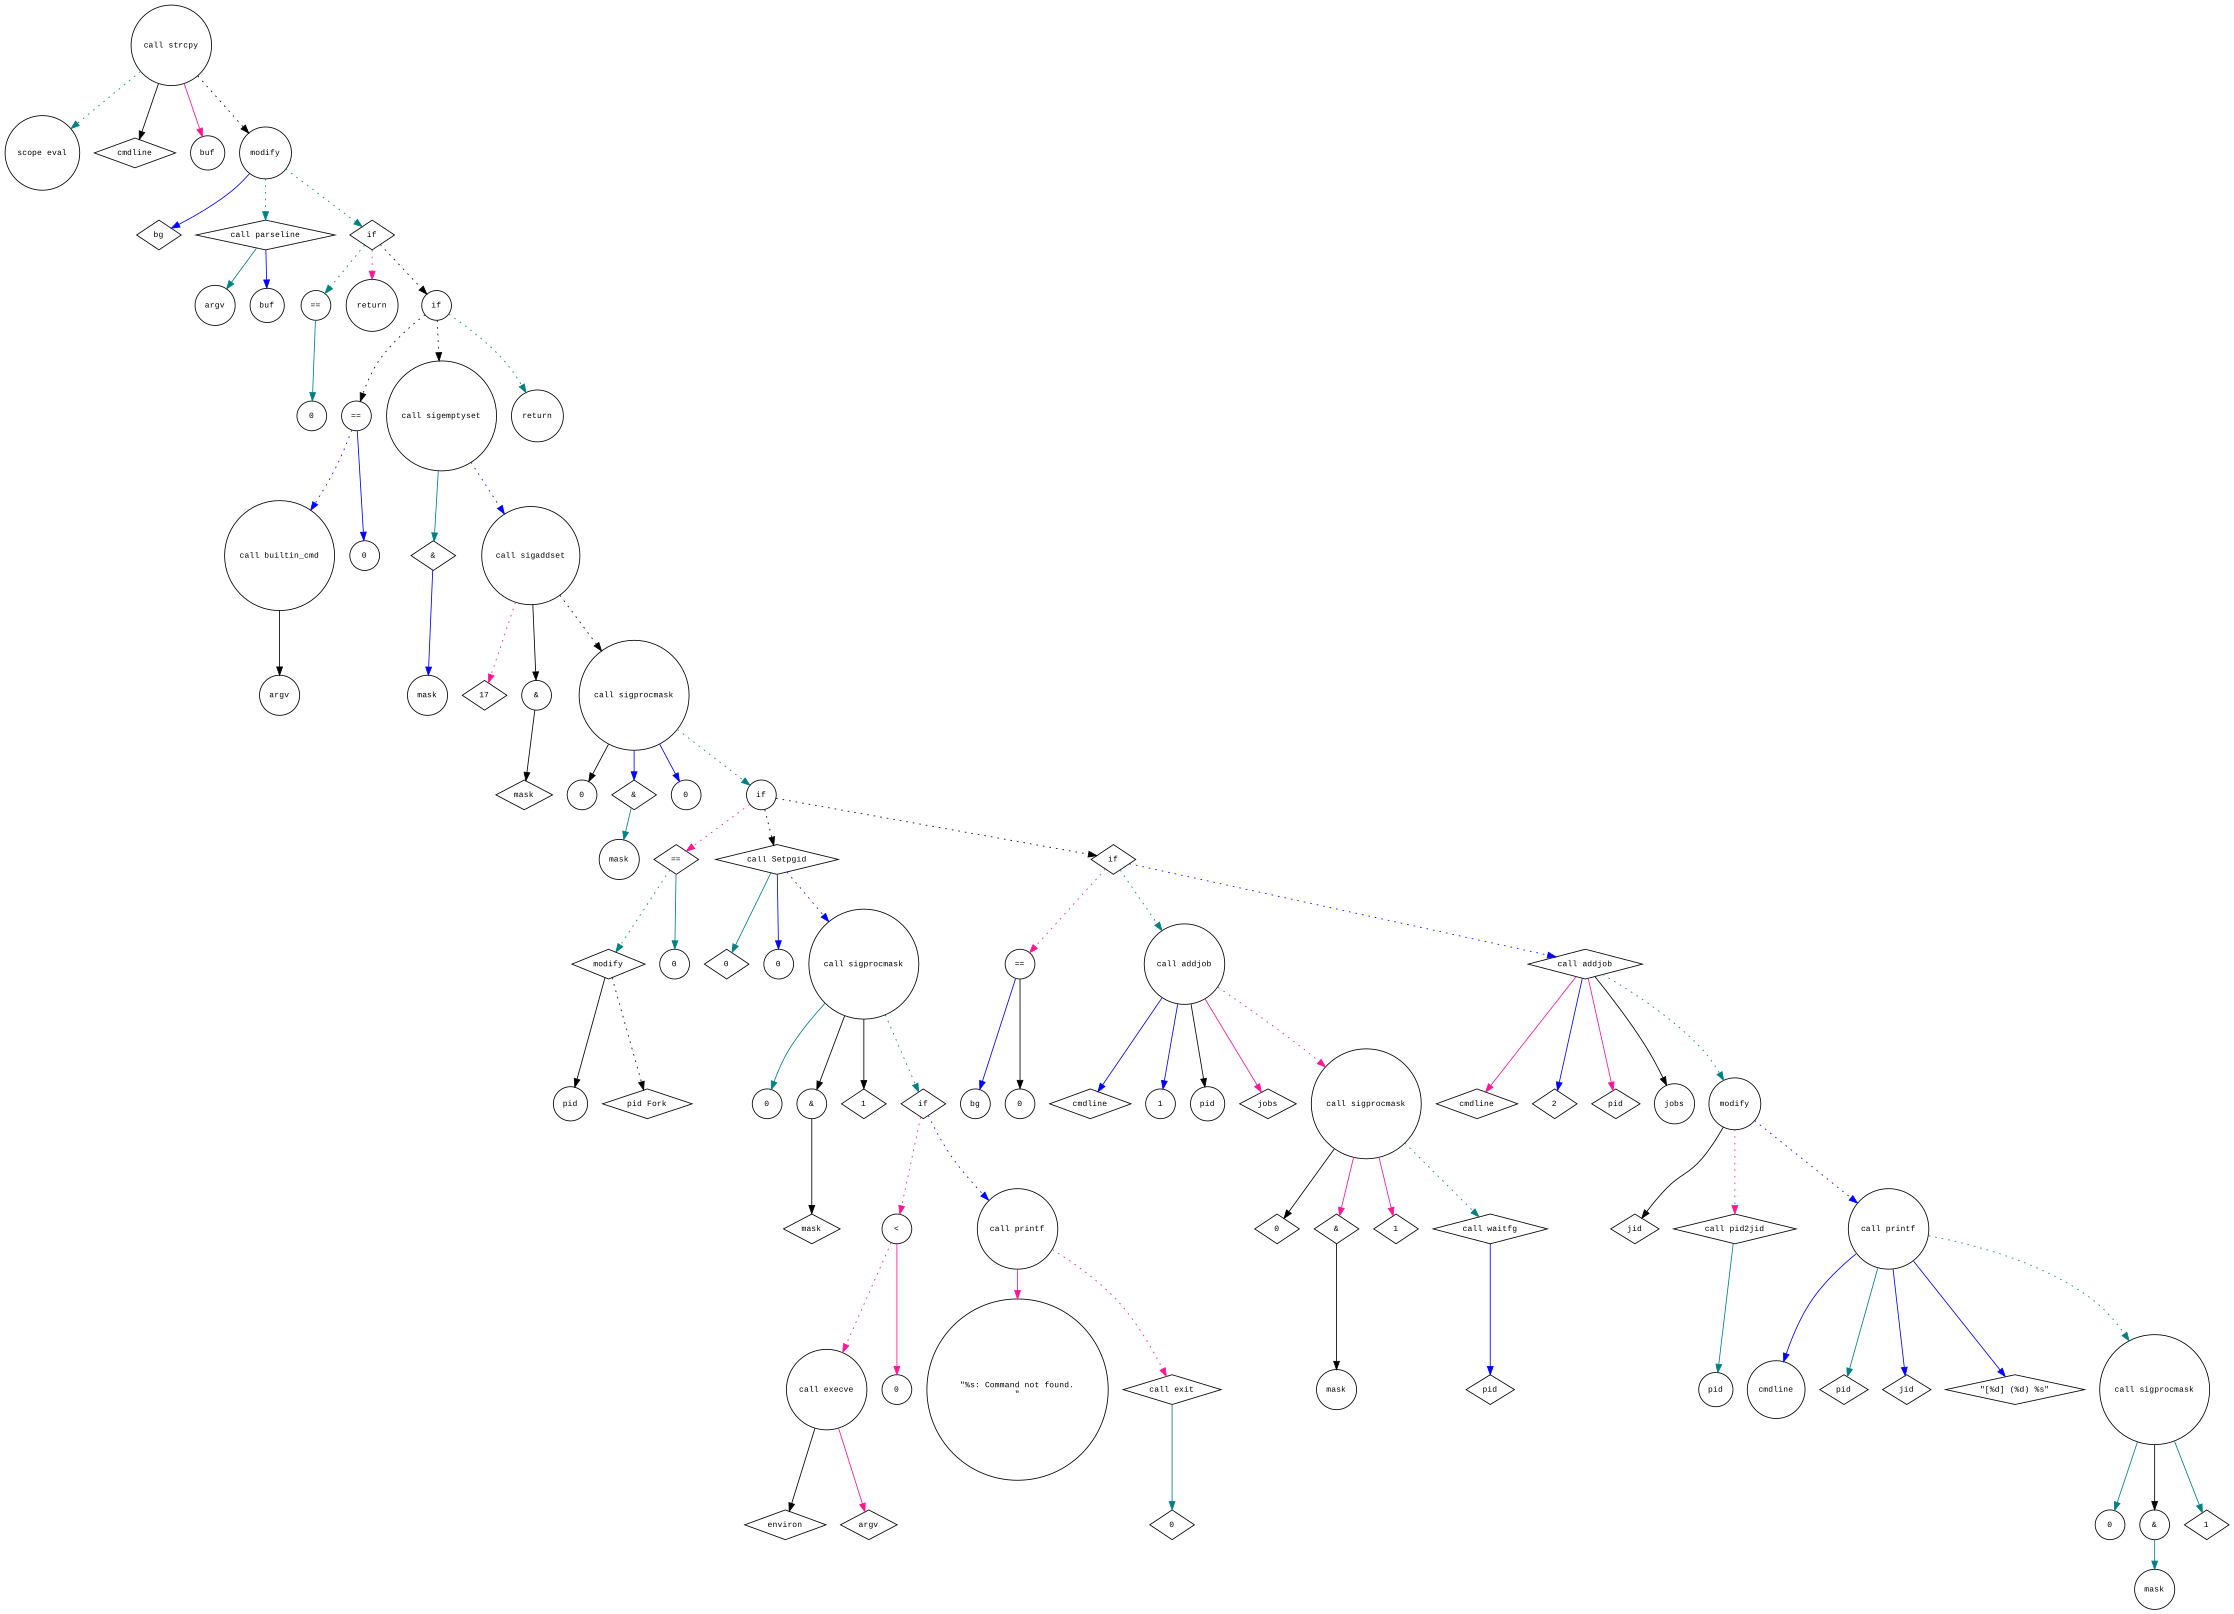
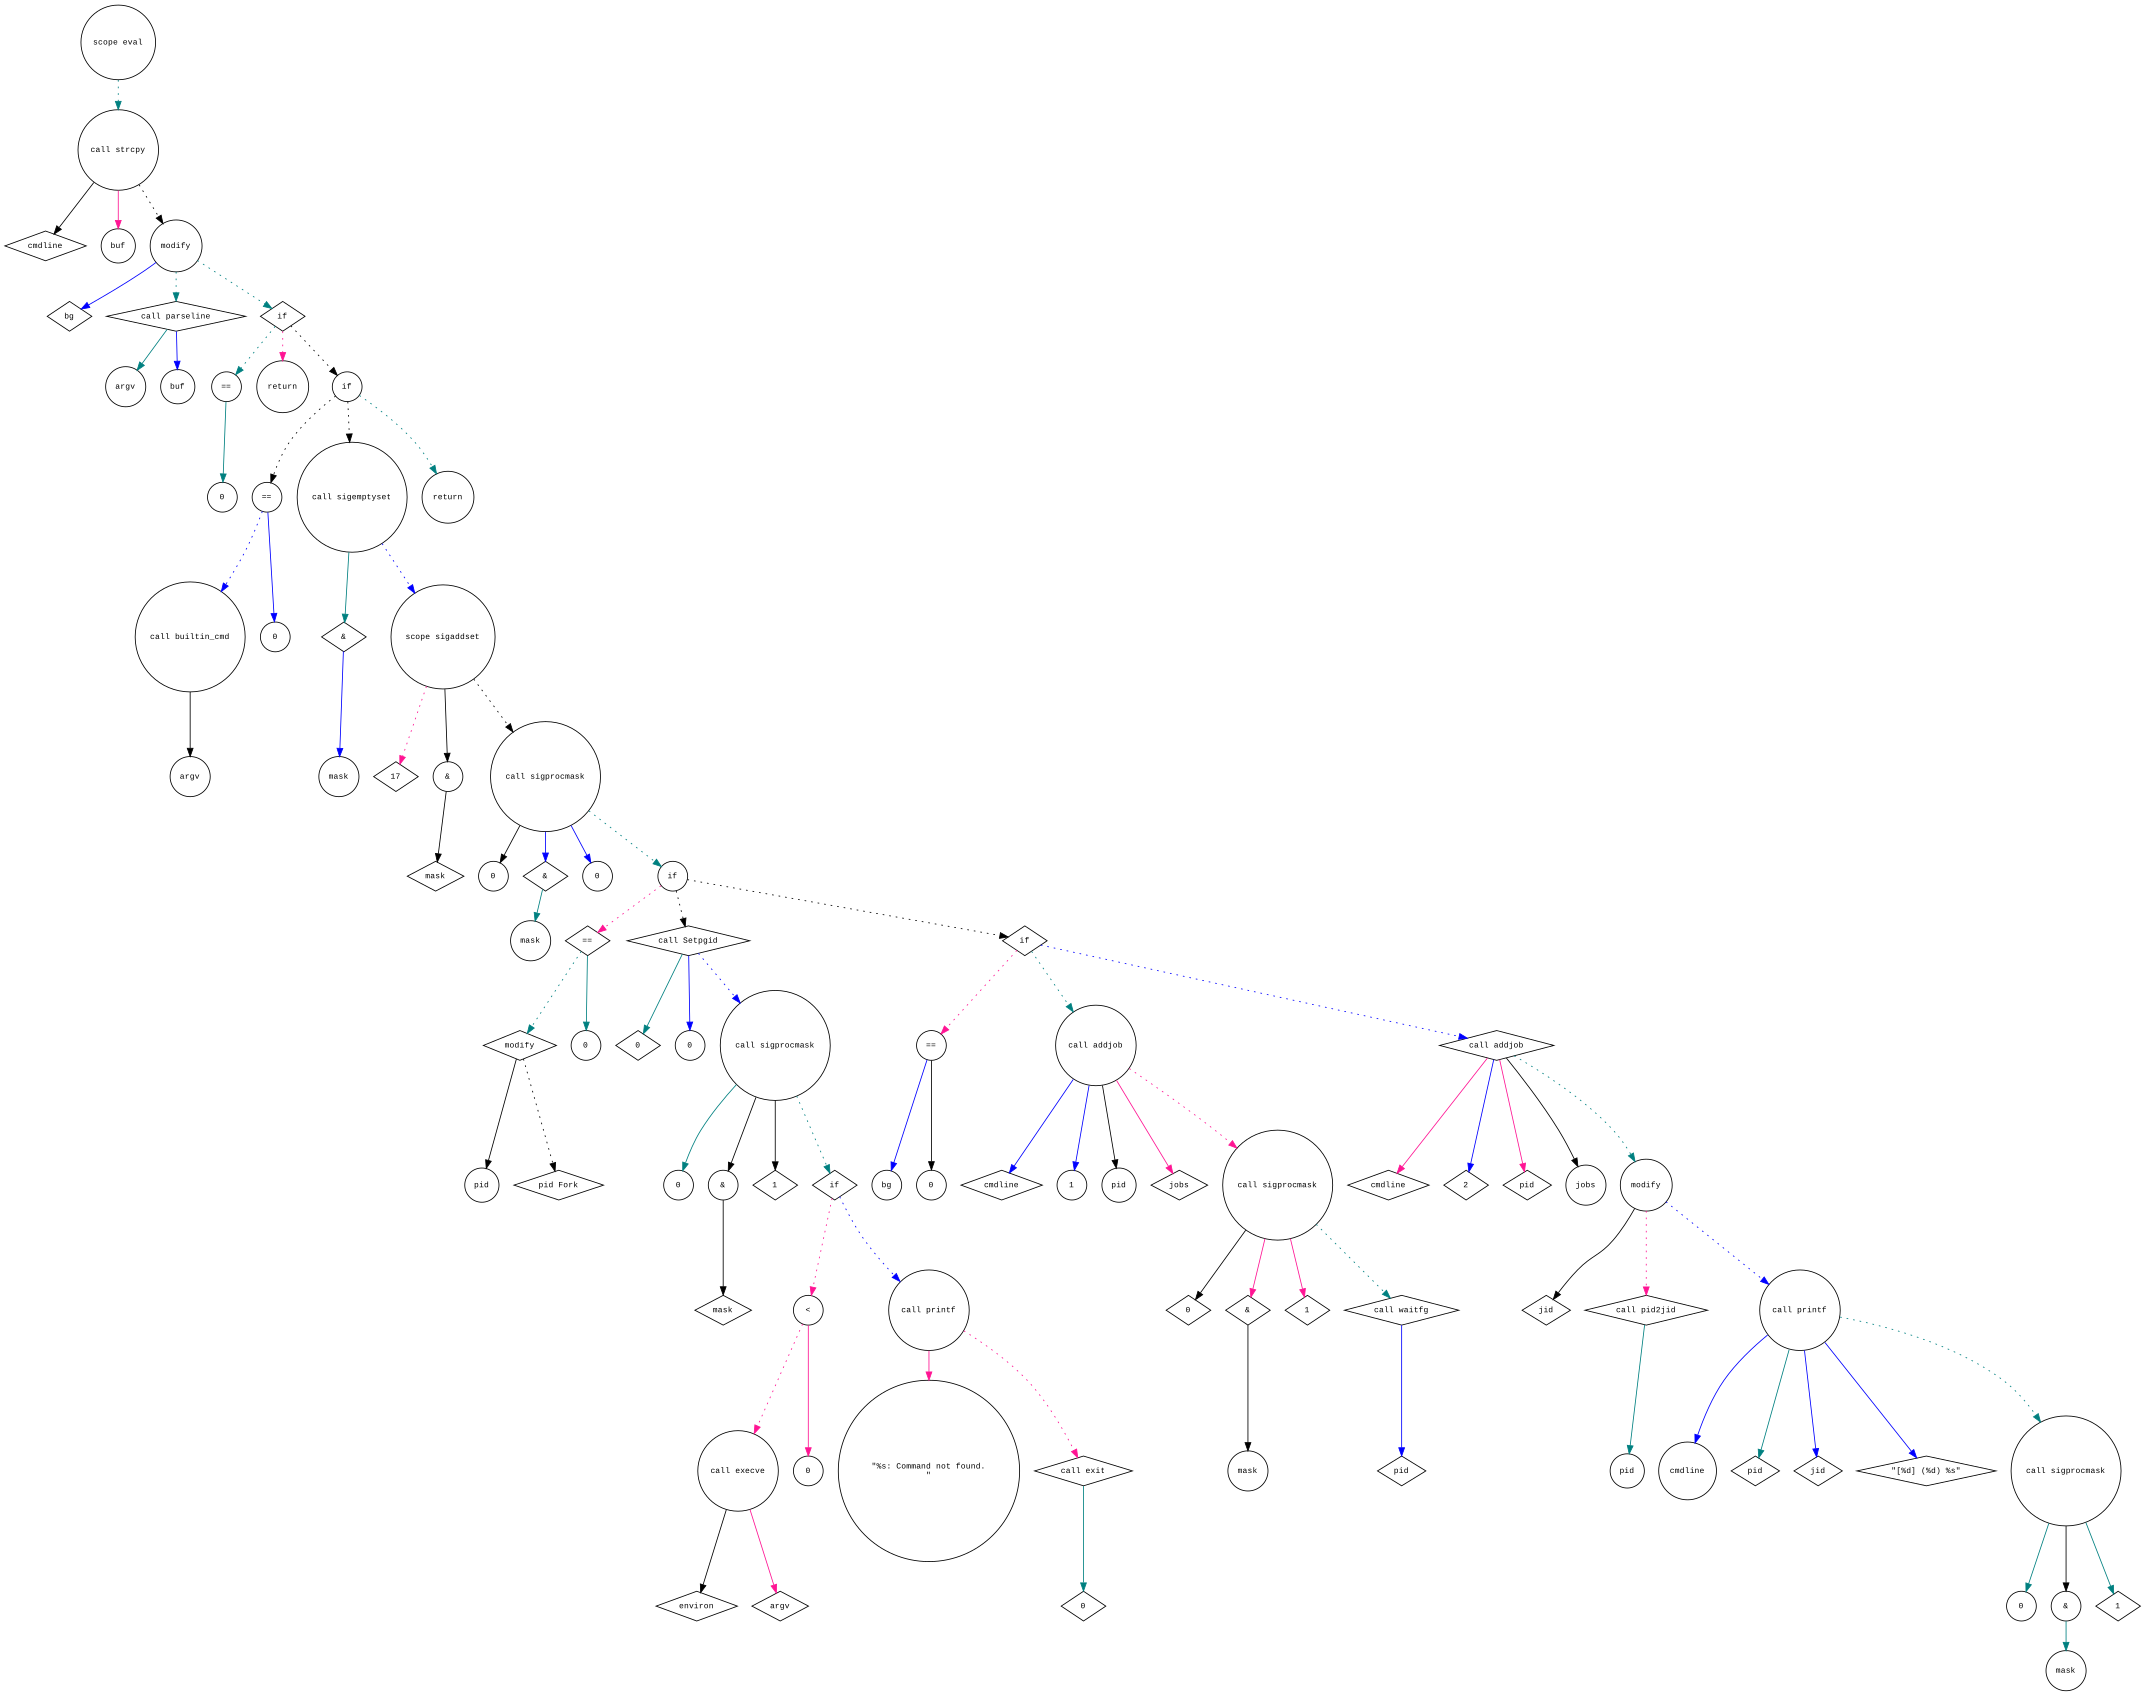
(109, 97) -> (118, 91)
(531, 556) -> (443, 637)
